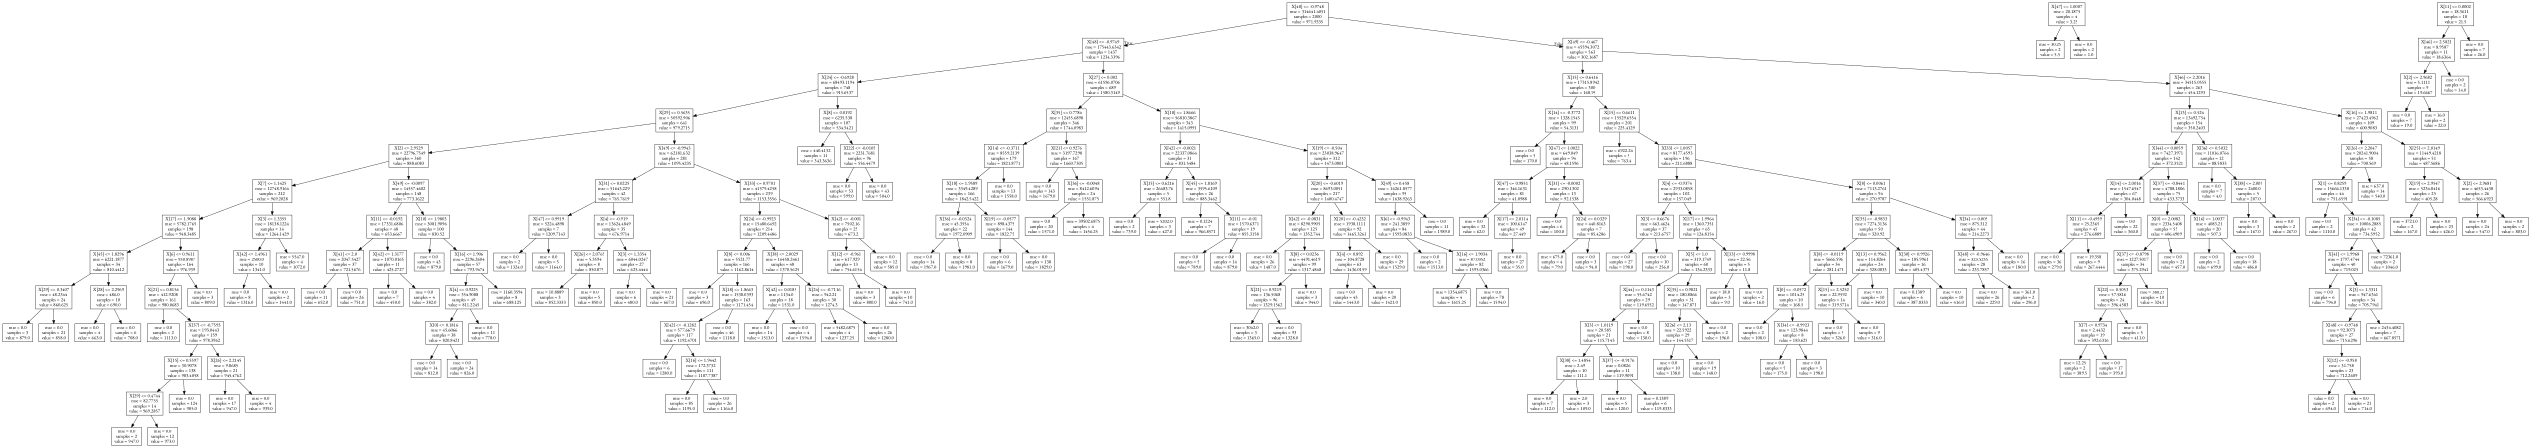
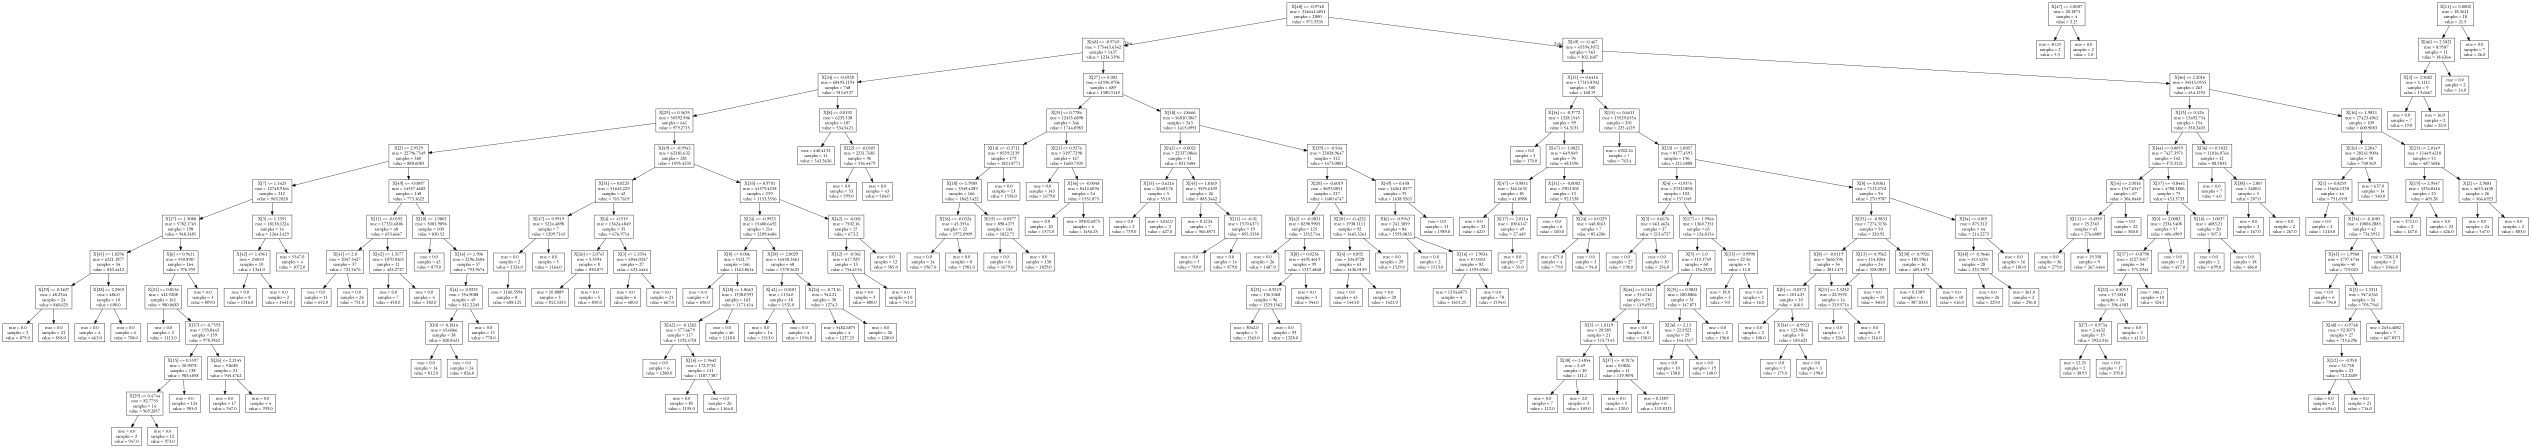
(488, 280) -> (509, 278)
